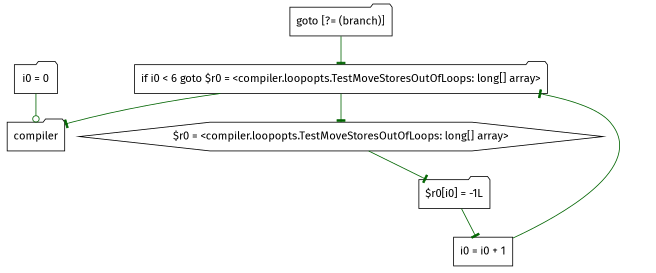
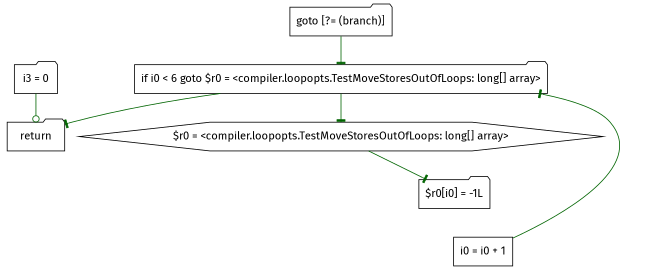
(36, 79) -> (36, 79)
(36, 137) -> (36, 137)
(468, 221) -> none
